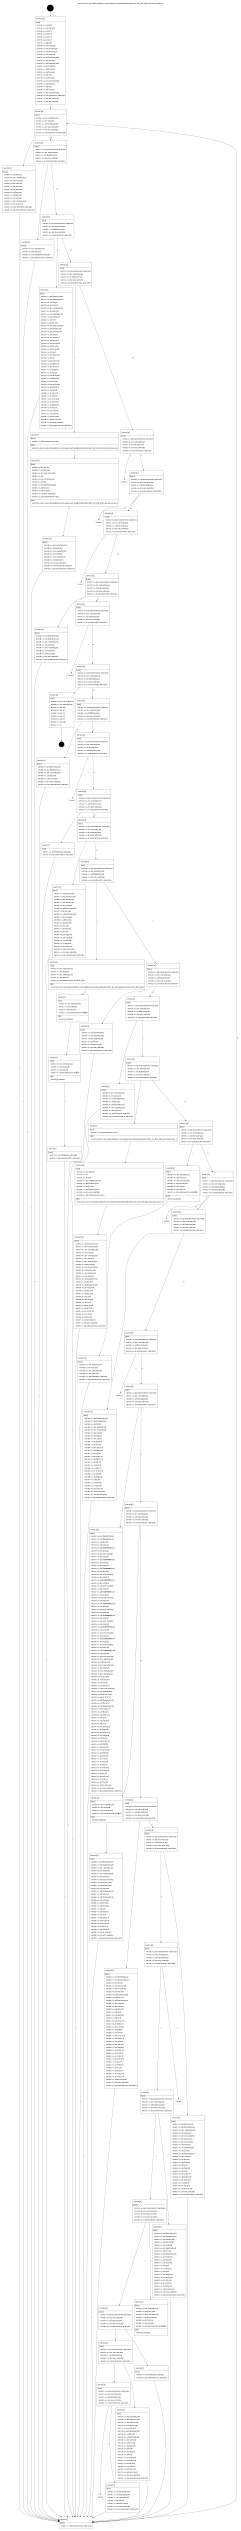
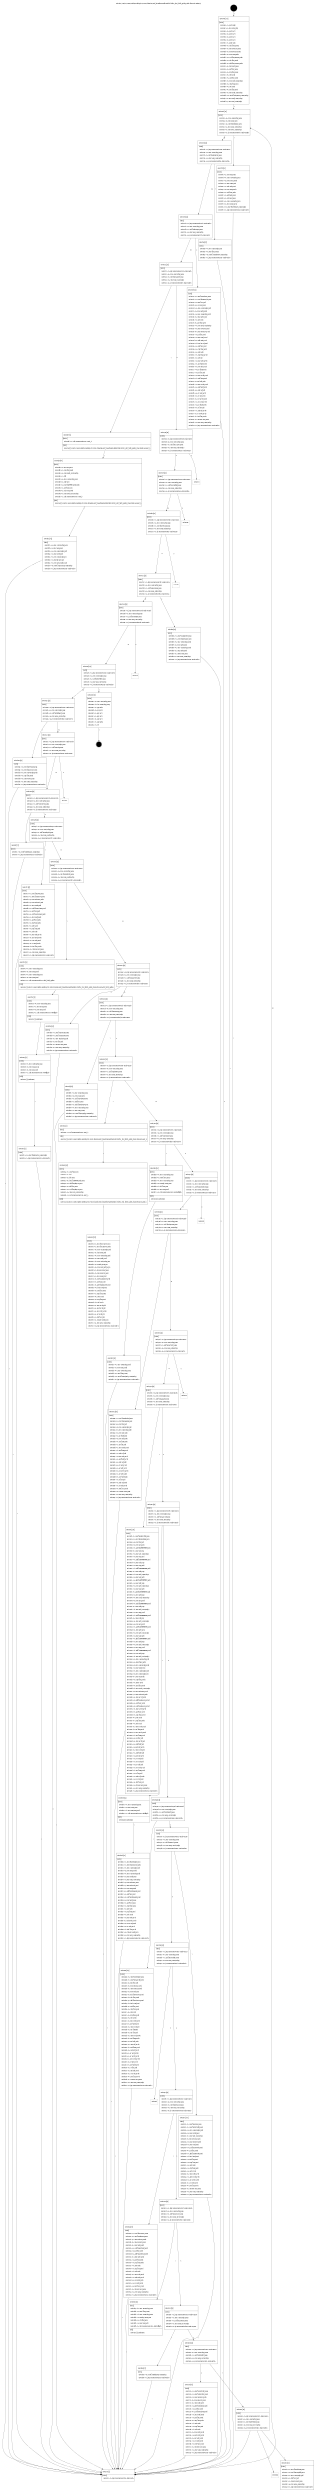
(100, 2515) -> (209, 2468)
